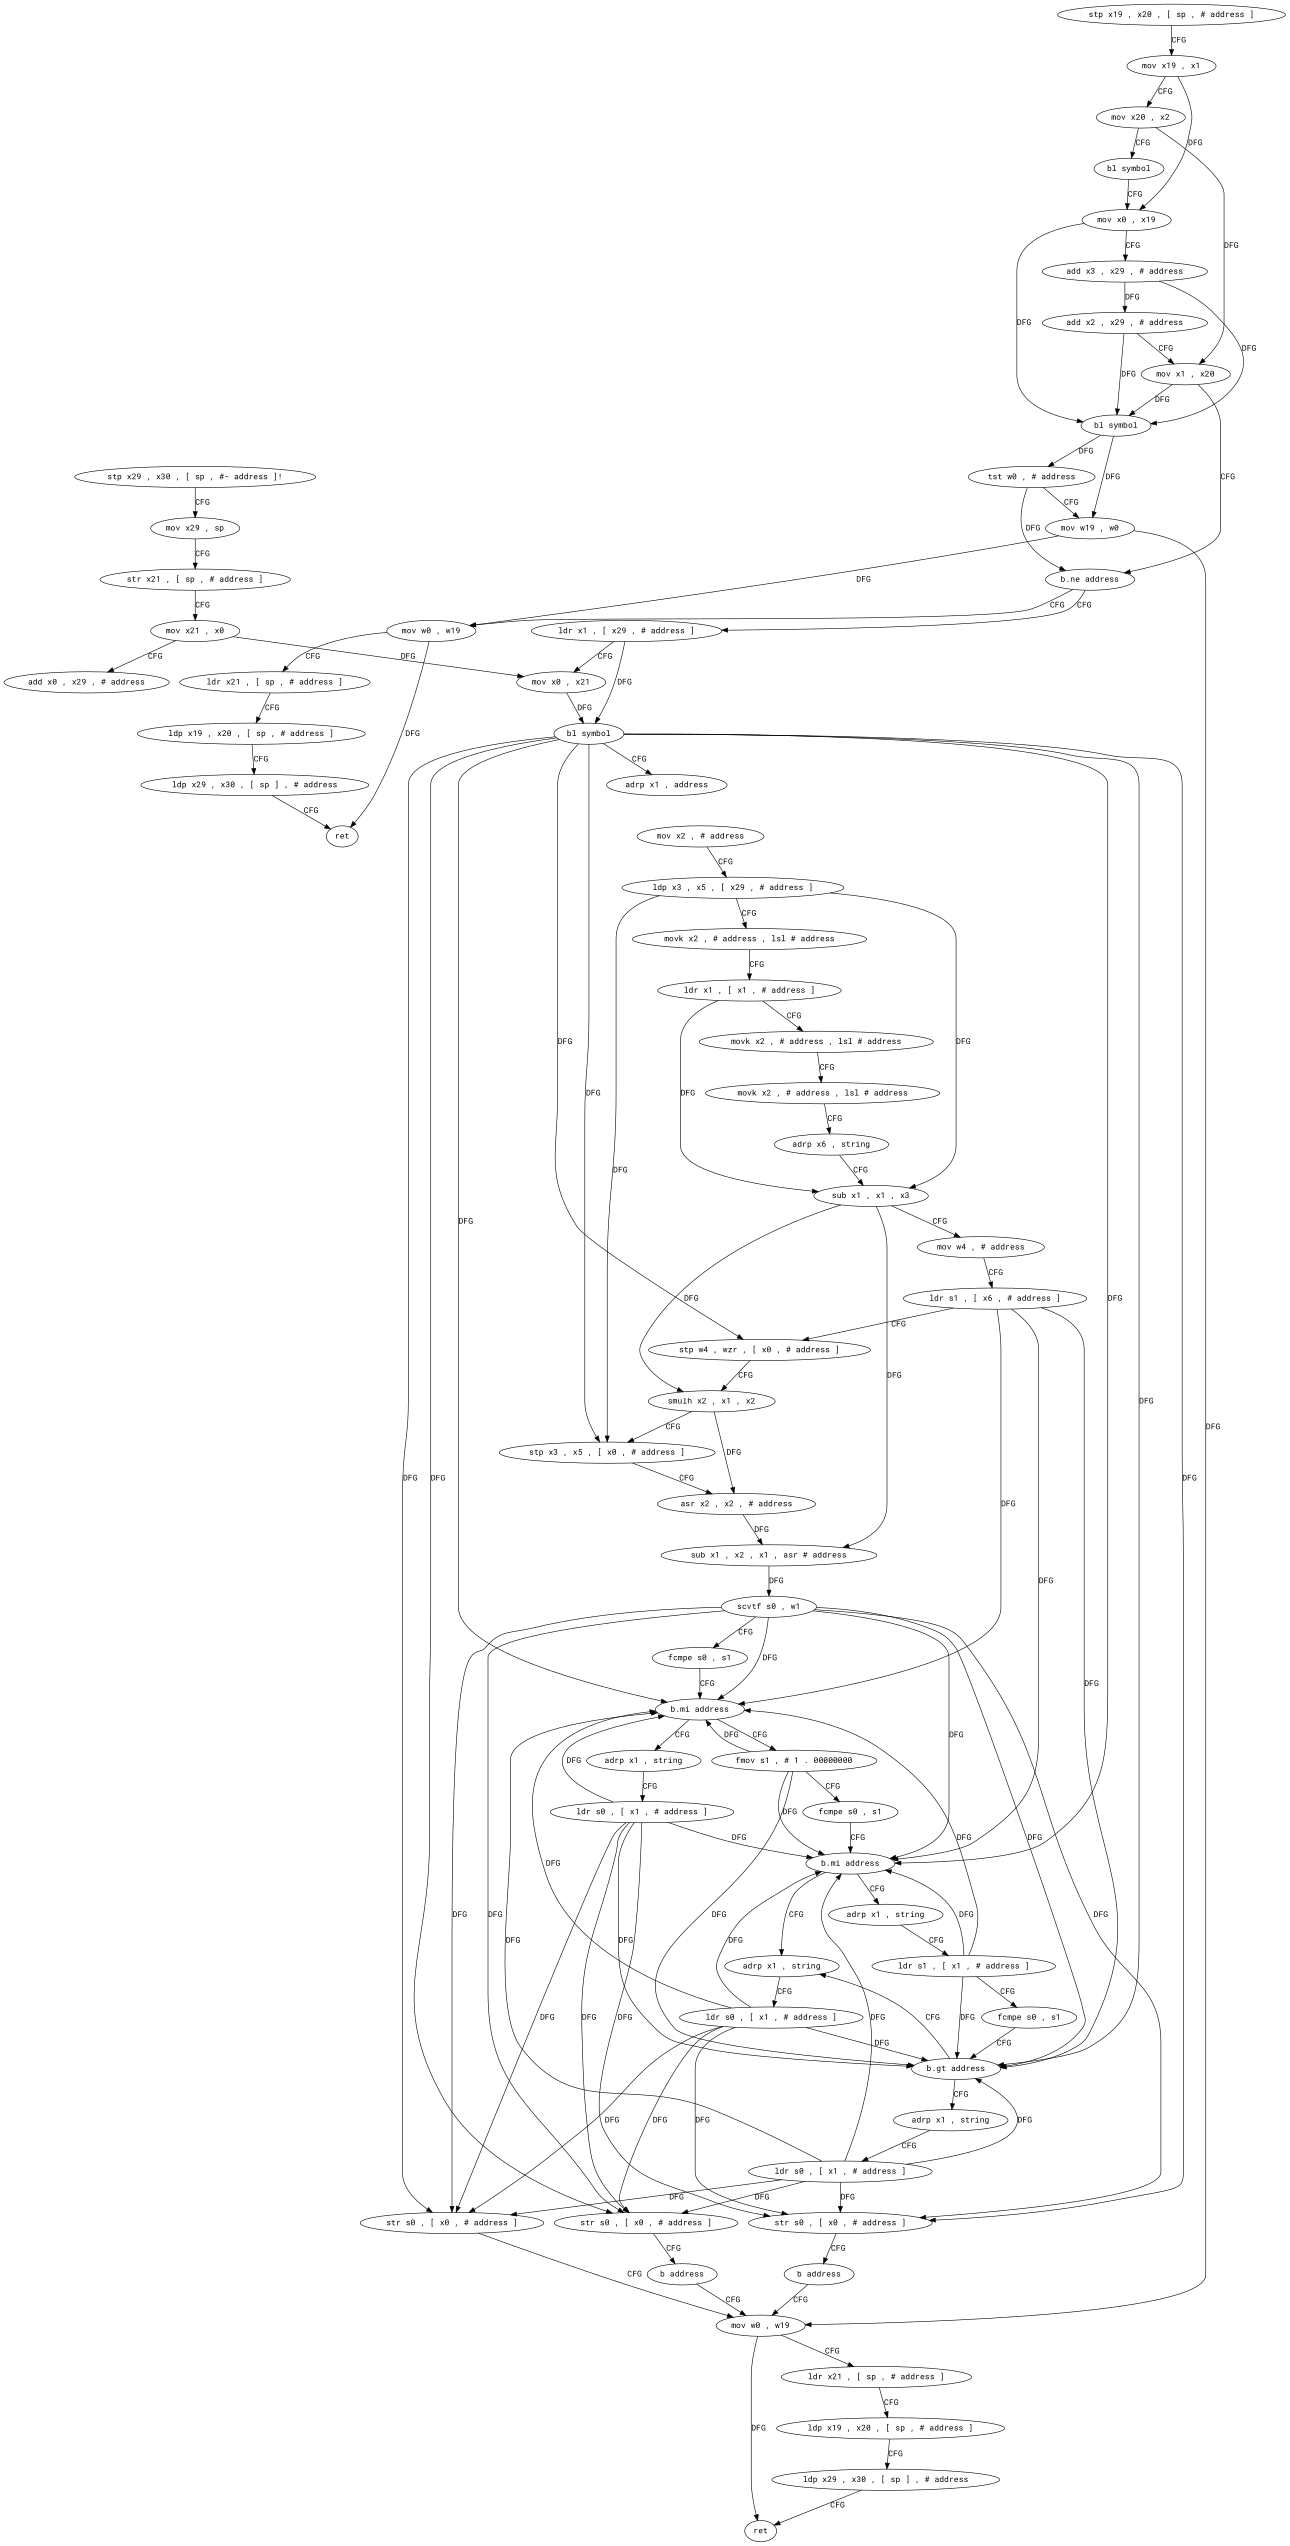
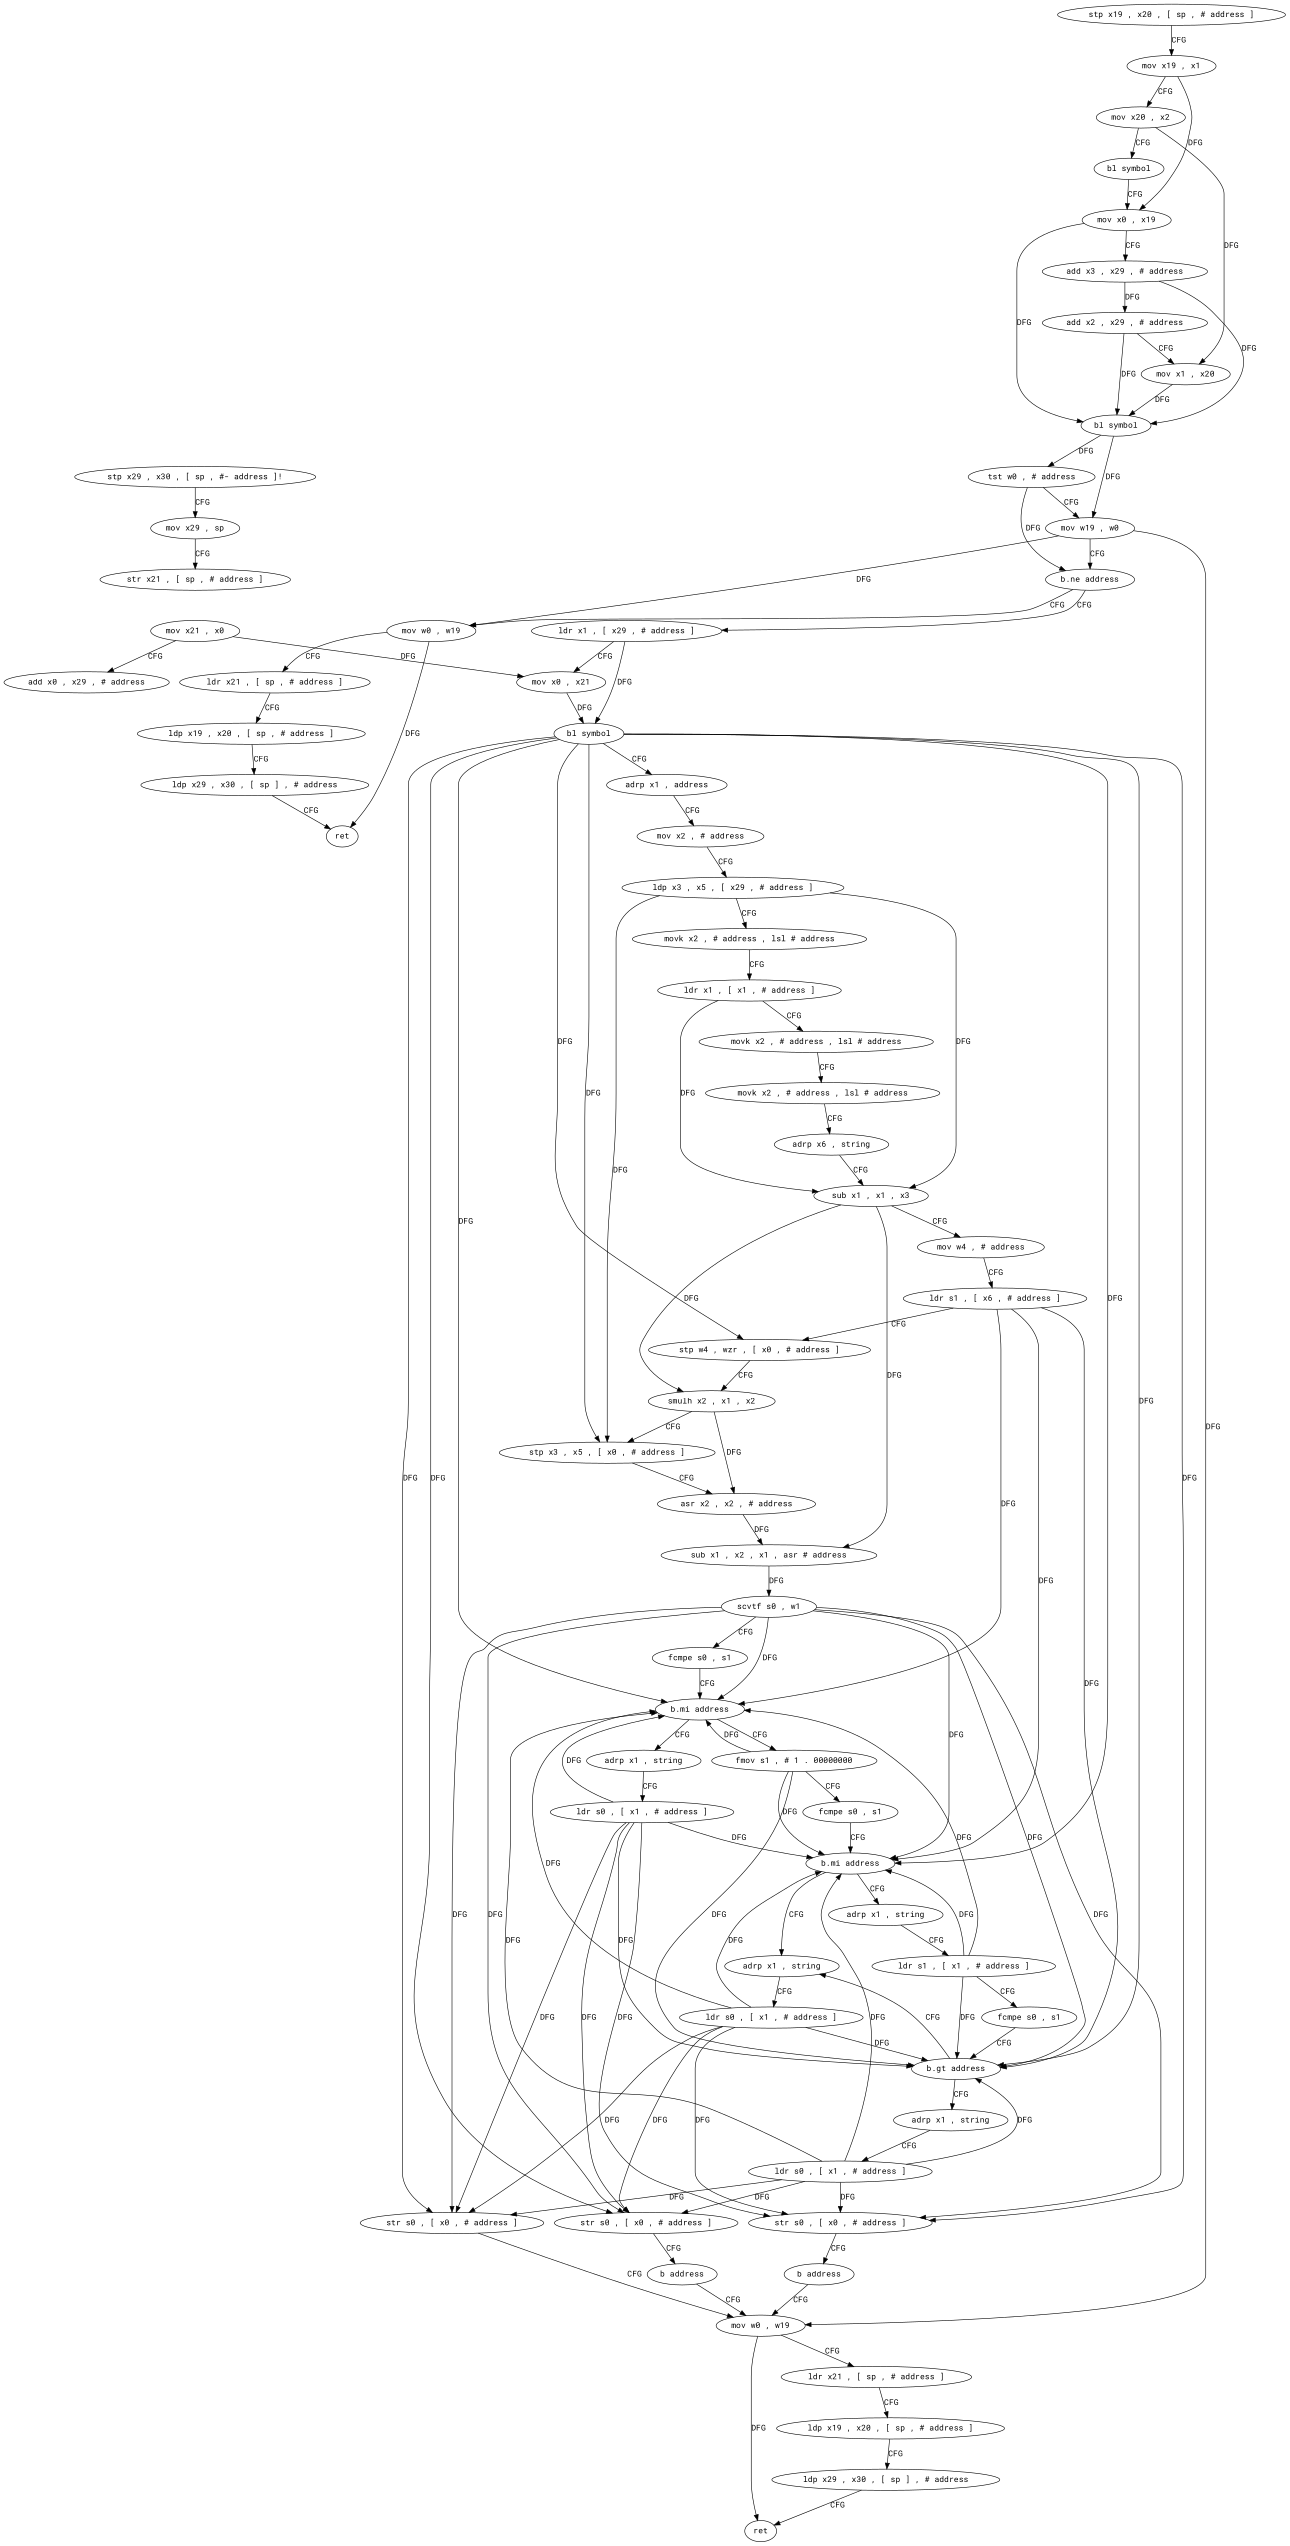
(1221, 505) -> (1090, 551)
(195, 602) -> none
none -> (682, 808)
